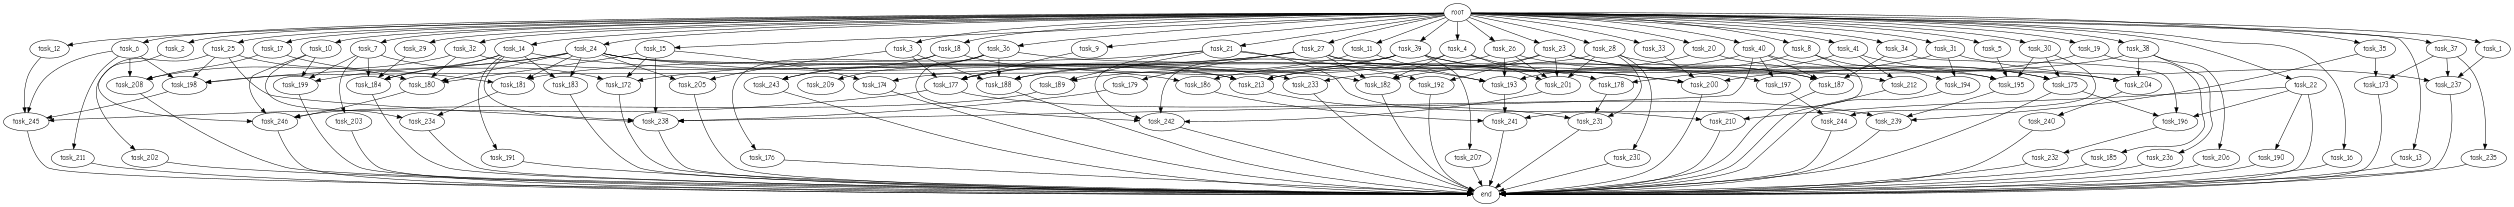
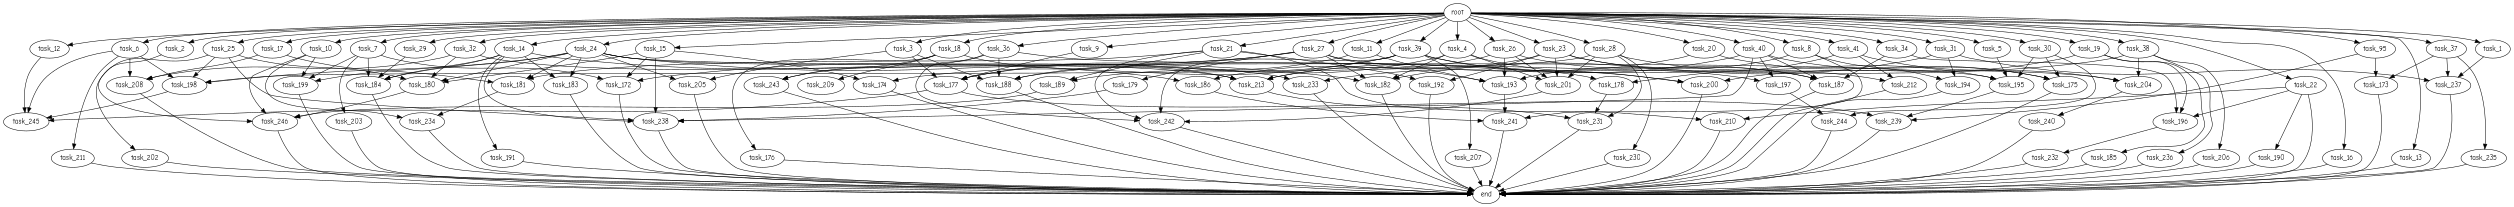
(1654, 49) -> none
(2375, 49) -> (2375, 49)
(914, 67) -> (889, 67)
(2121, 104) -> (2183, 77)
(736, 188) -> none
